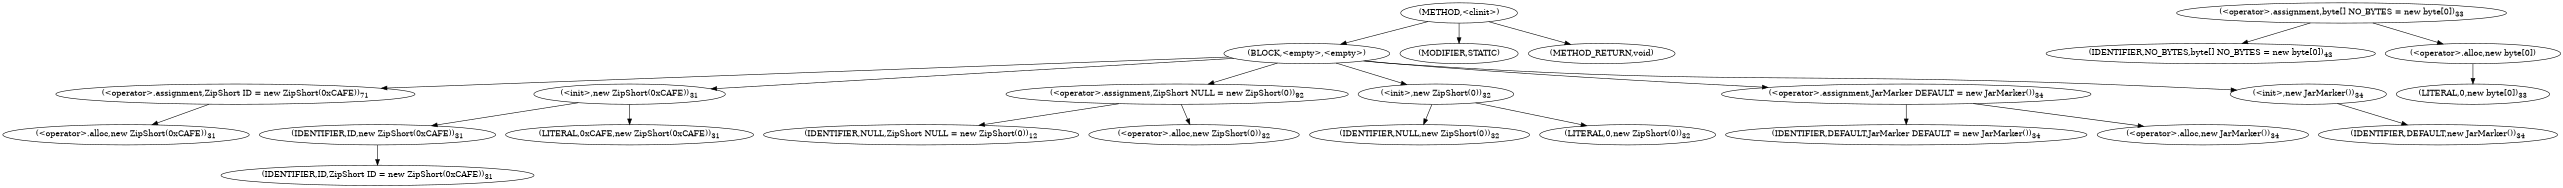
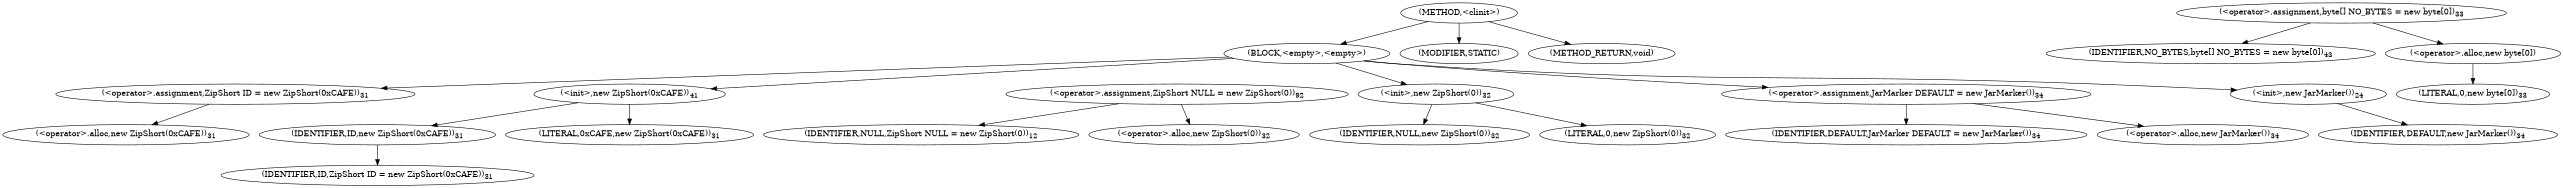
(1246, 73) -> none
(365, 93) -> (365, 93)
(694, 93) -> (694, 93)
(2359, 93) -> (2359, 93)
